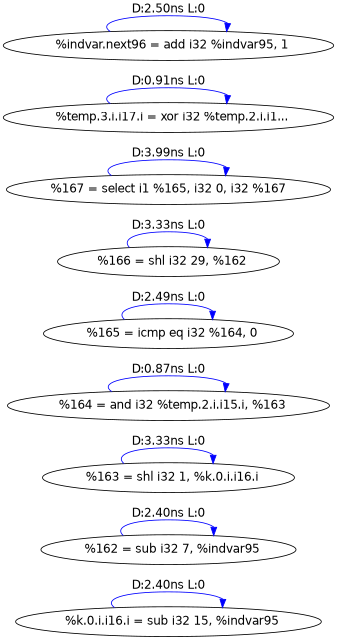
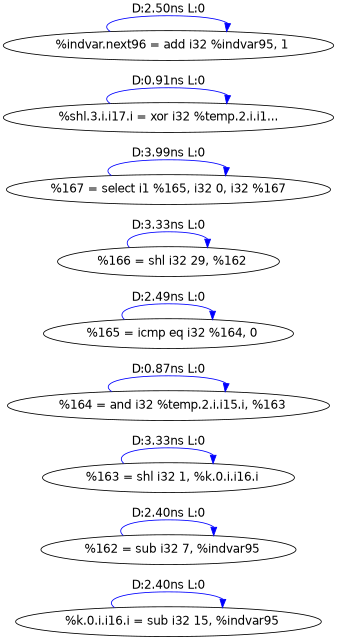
(168, 118) -> (168, 118)
